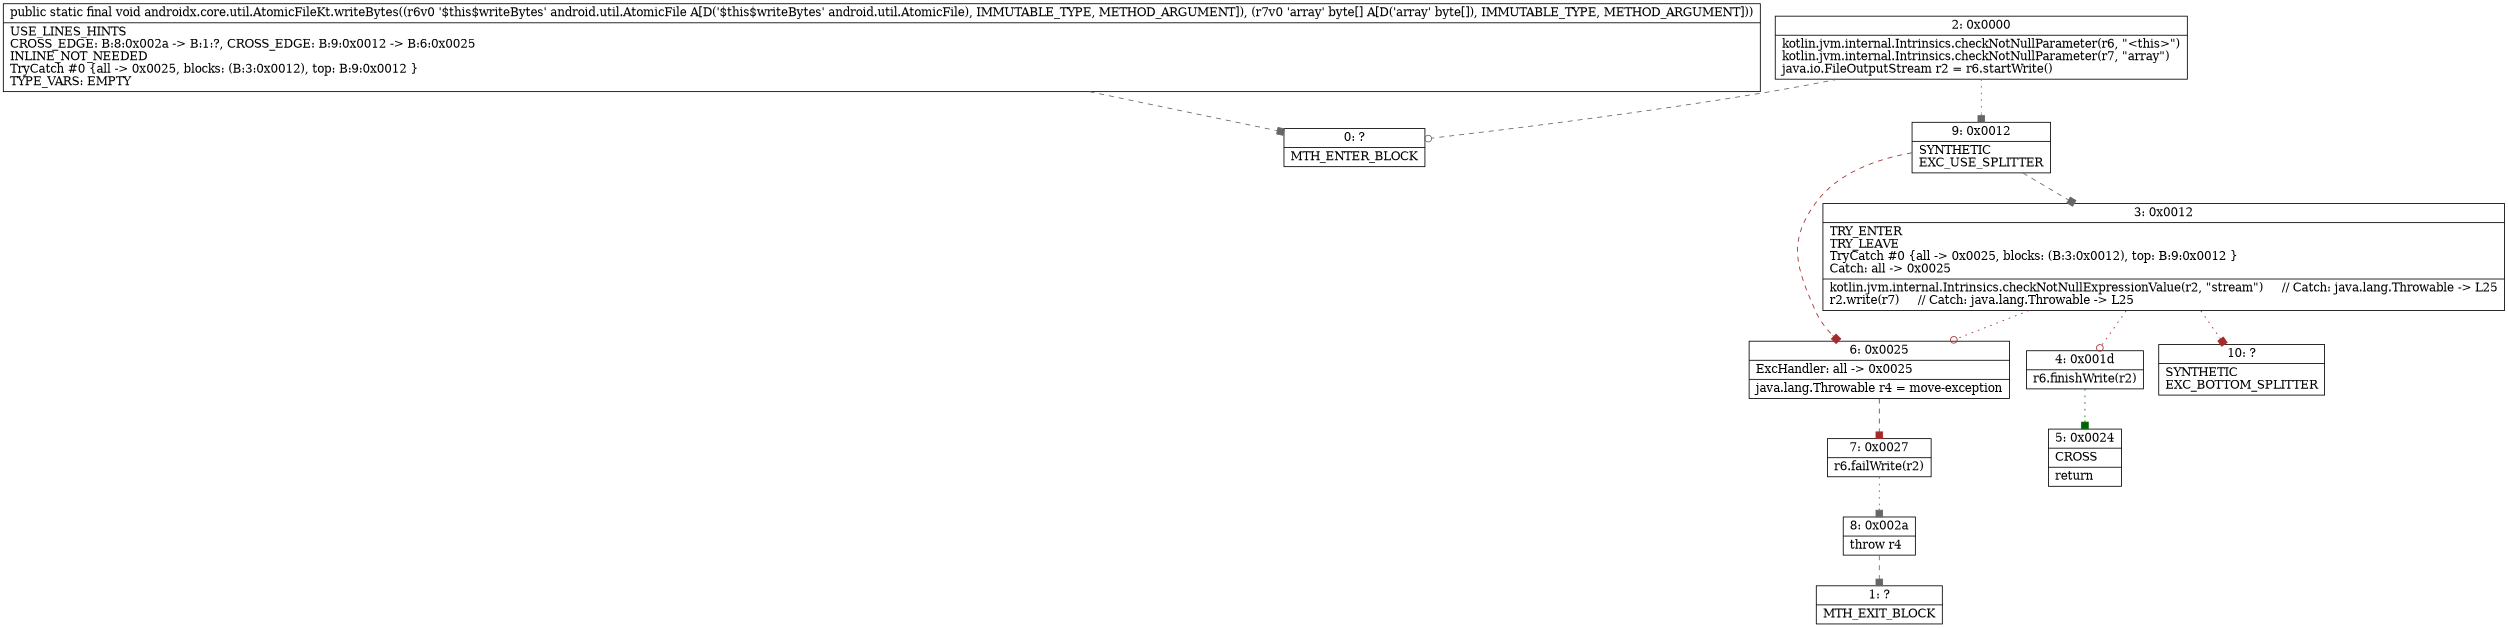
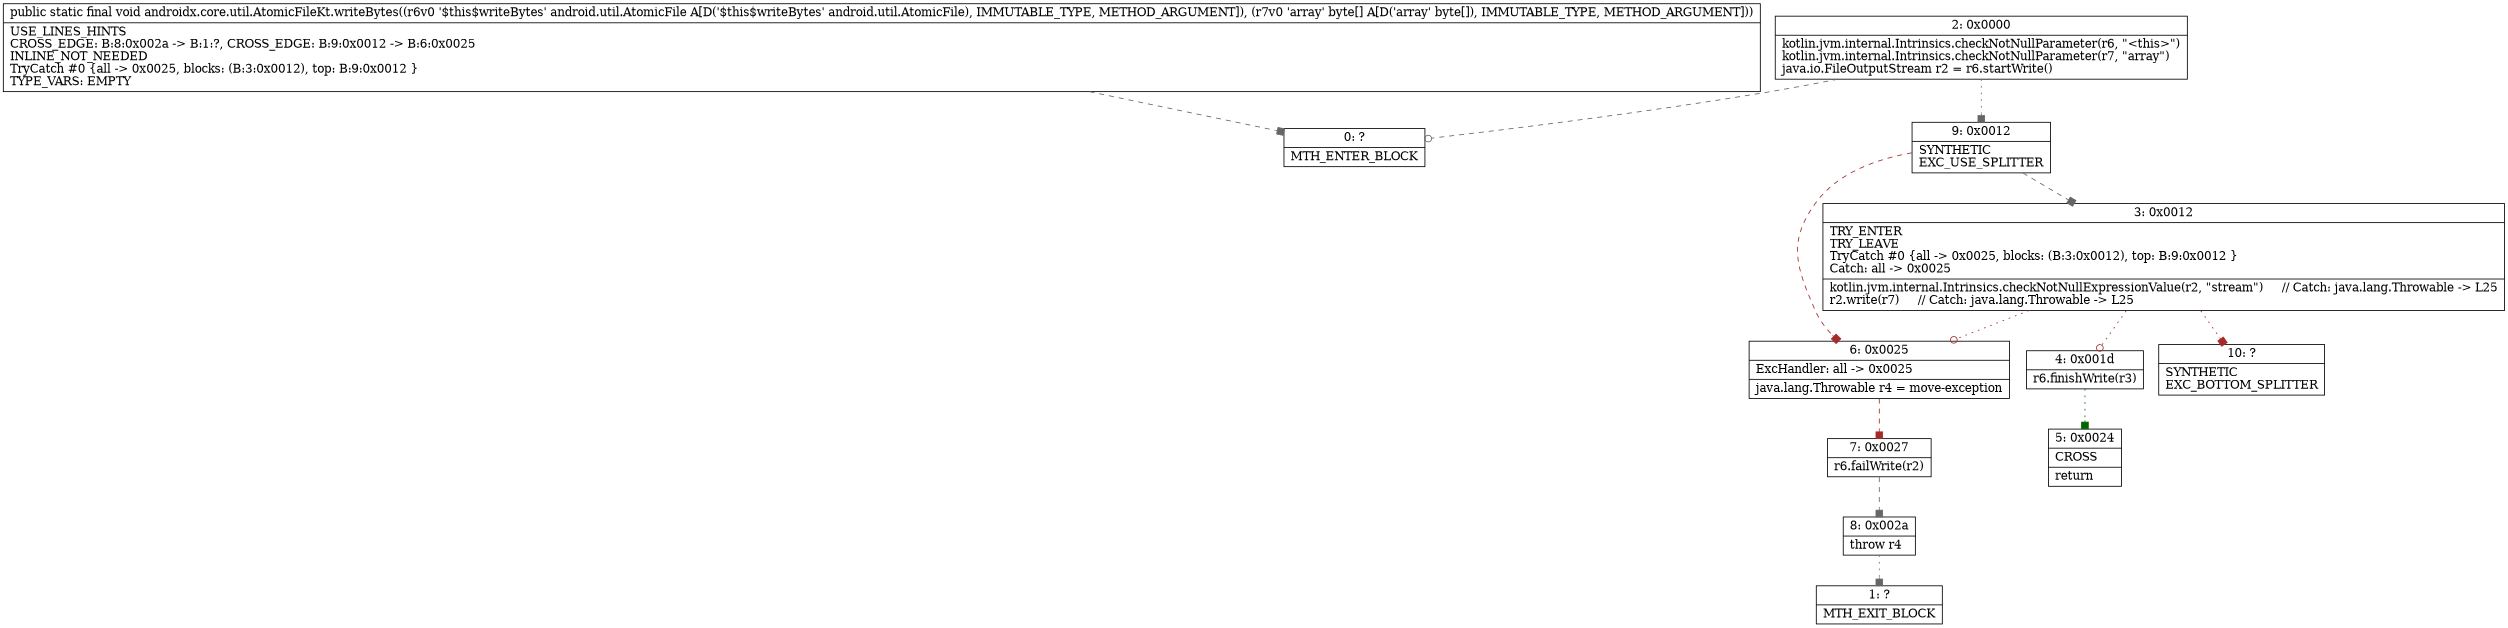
(2085, 379) -> (2085, 379)
(1879, 493) -> (1879, 493)
(1879, 566) -> (1879, 566)
